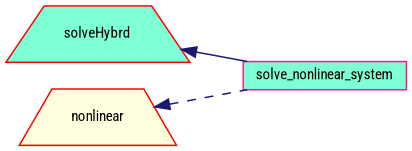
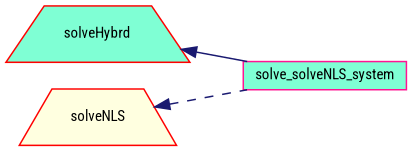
(325, 76) -> (325, 76)
(98, 117) -> (98, 117)
